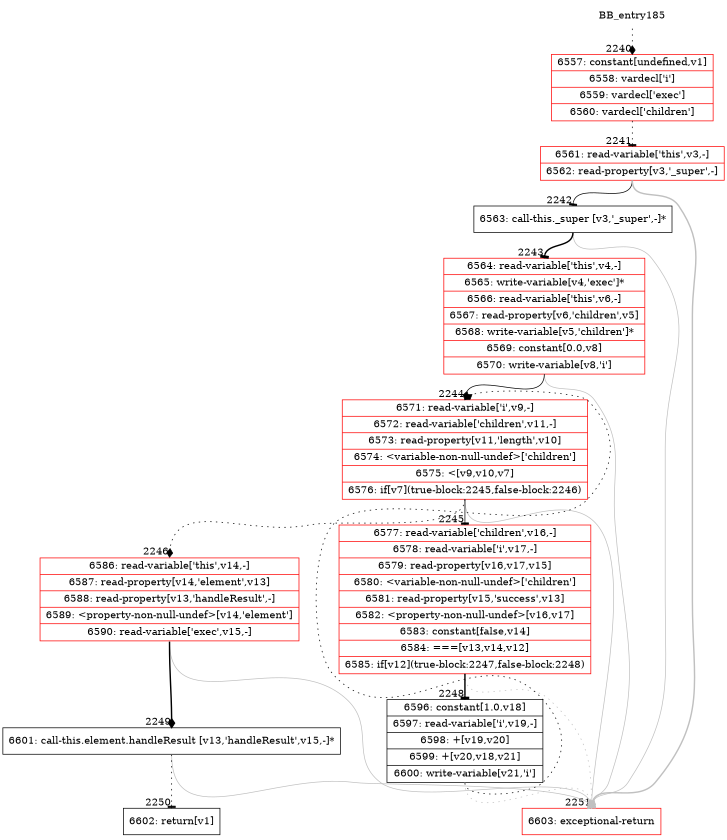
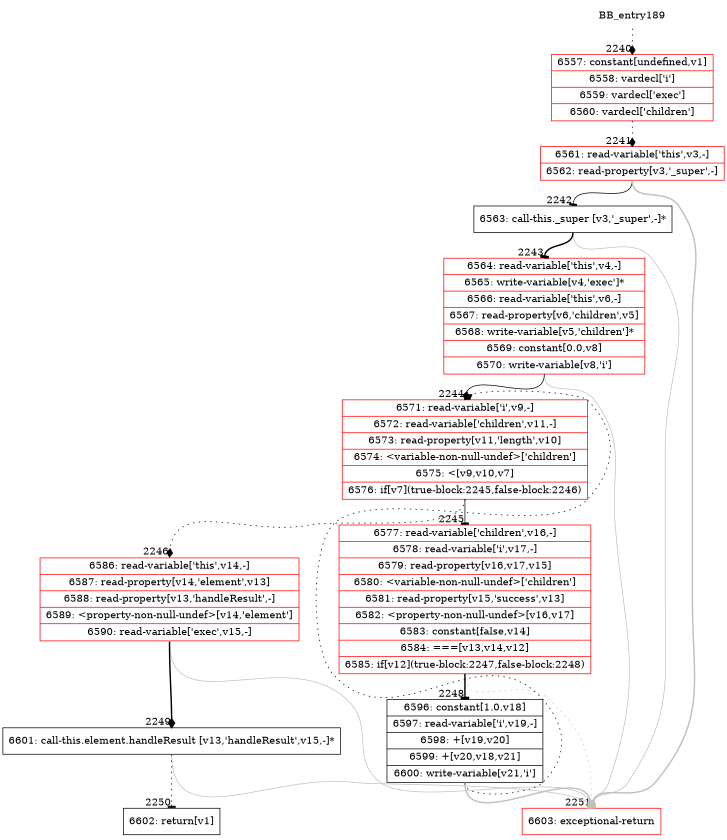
(632, 16) -> (632, 16)
(632, 132) -> (632, 132)
(613, 588) -> none
(524, 796) -> (524, 796)
